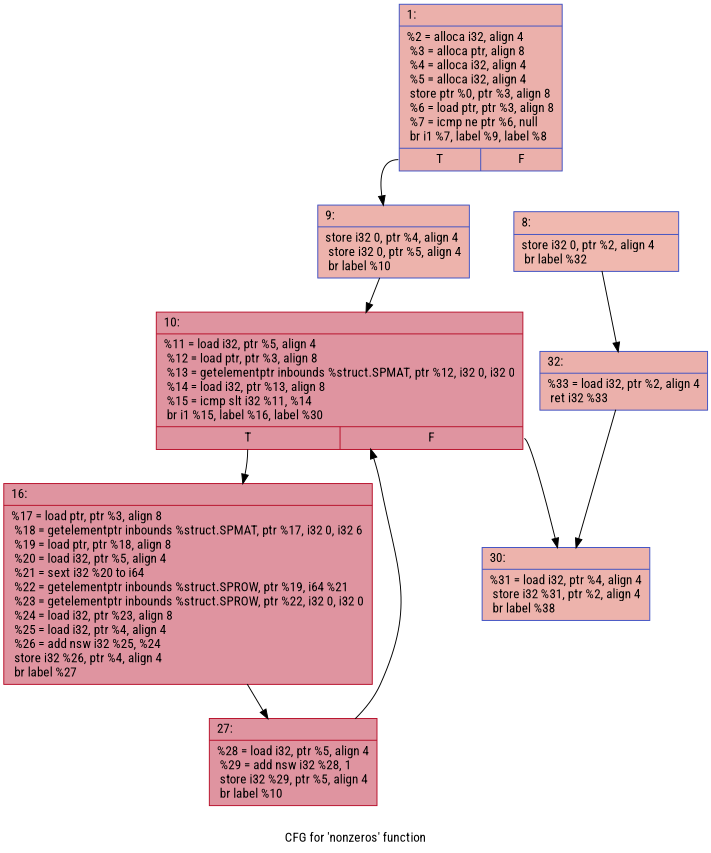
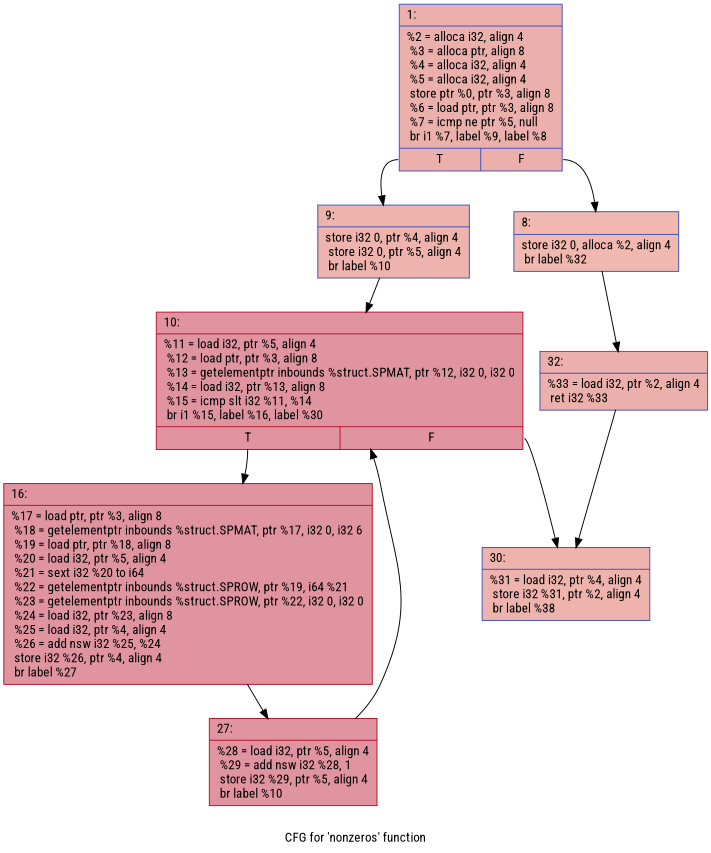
(473, 122) -> (473, 122)
none -> (586, 175)
(588, 245) -> (596, 245)
